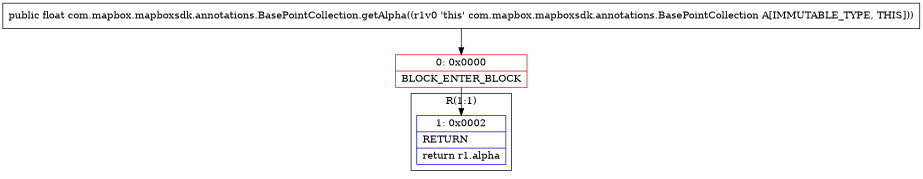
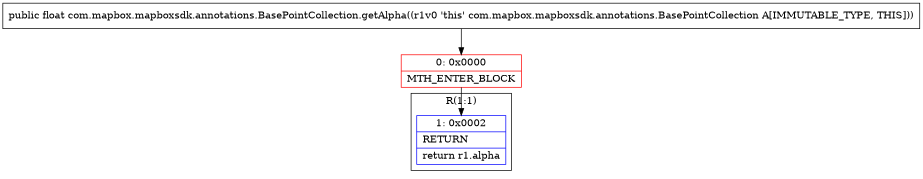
(461, 79) -> (461, 79)
